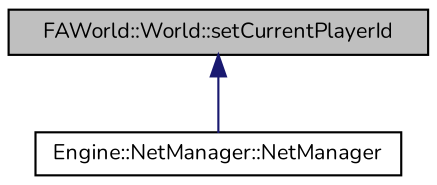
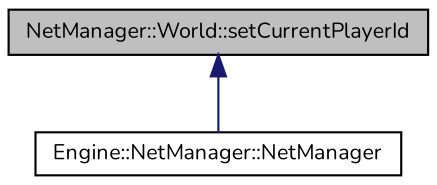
(218, 32) -> (218, 32)
